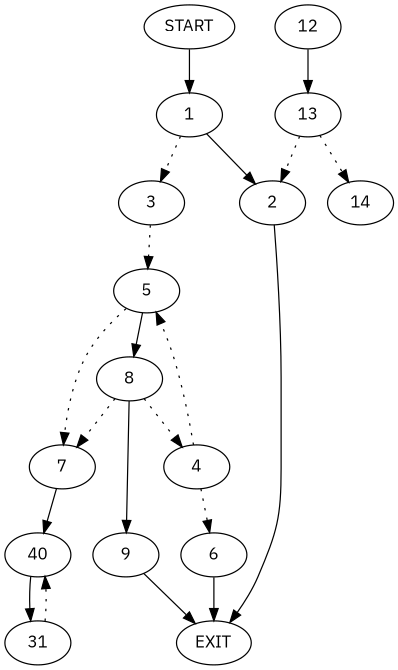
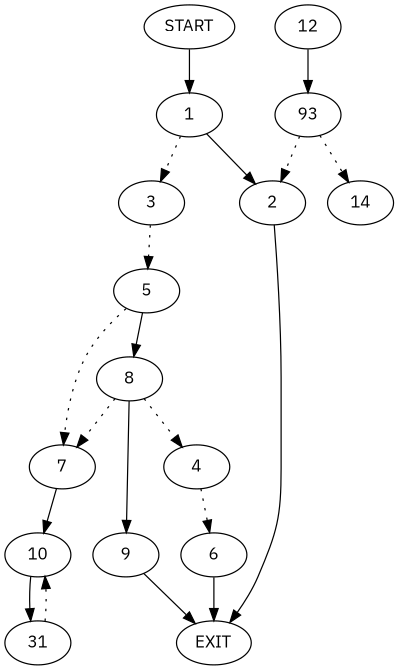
(308, 115) -> (308, 115)
(181, 383) -> none
(38, 555) -> (38, 555)
